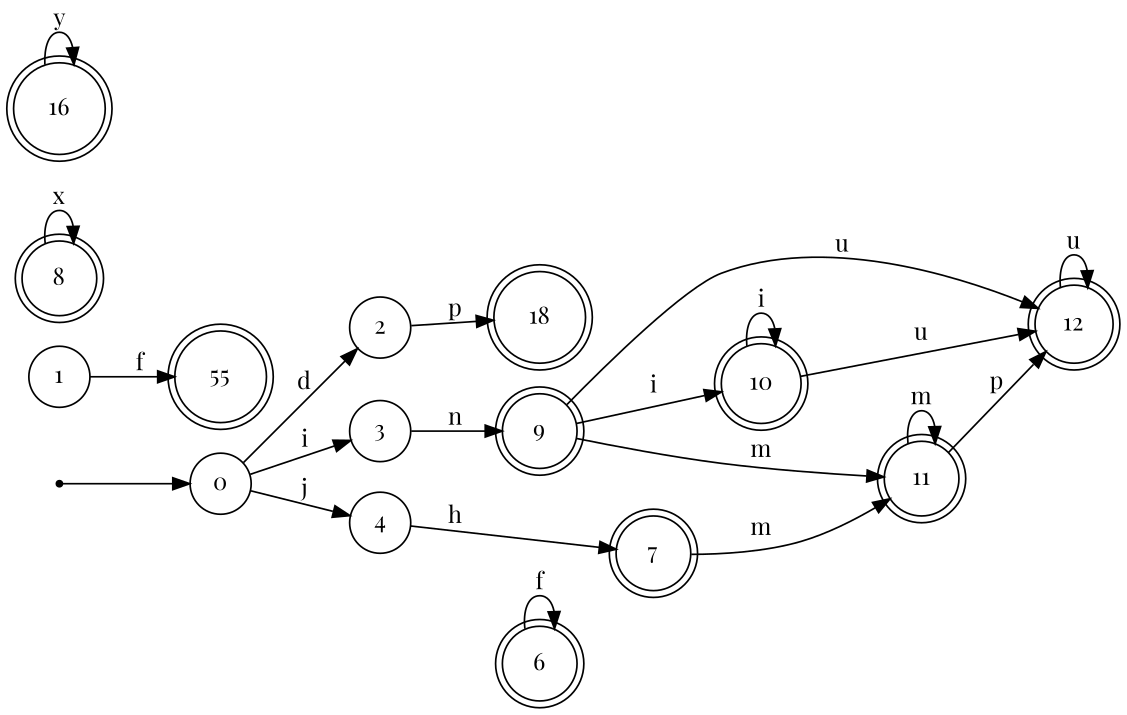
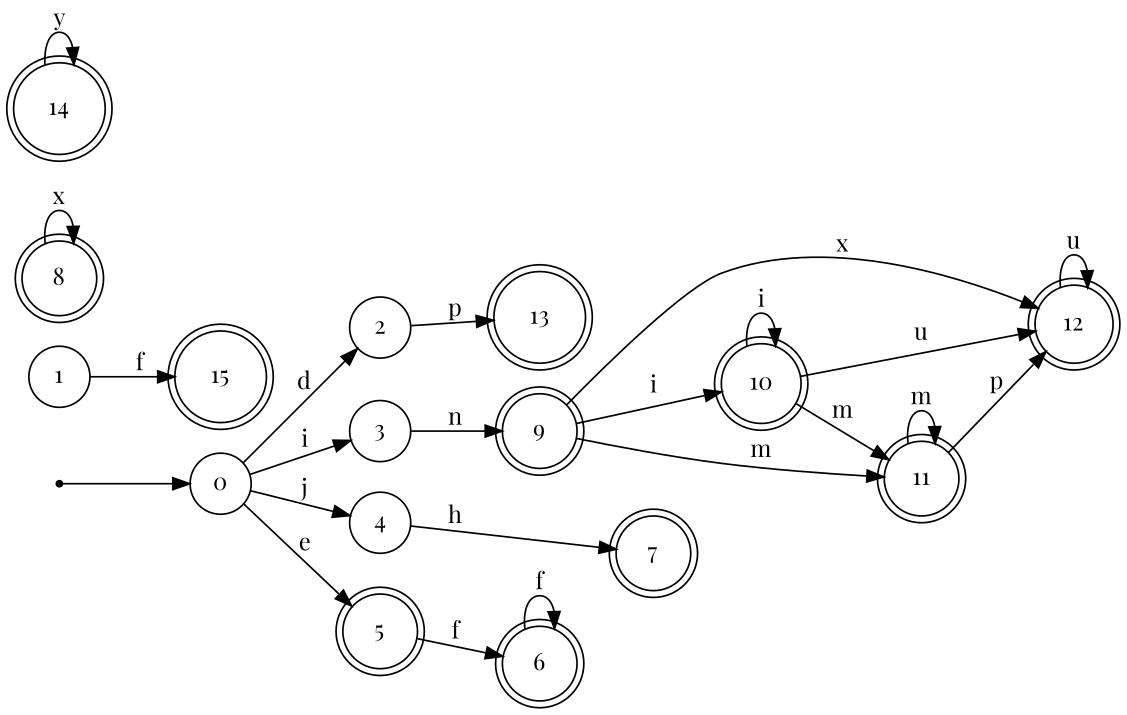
(59, 109) -> (59, 109)
(843, 245) -> (843, 245)
(540, 317) -> (540, 317)
(221, 377) -> (221, 377)
(787, 545) -> (835, 427)
none -> (380, 631)
